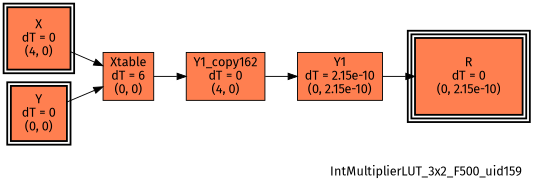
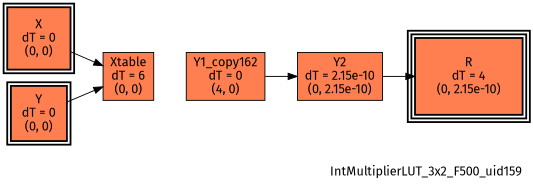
(39, 38) -> (39, 38)
(165, 76) -> none
(340, 76) -> (340, 76)
(469, 76) -> (469, 76)
